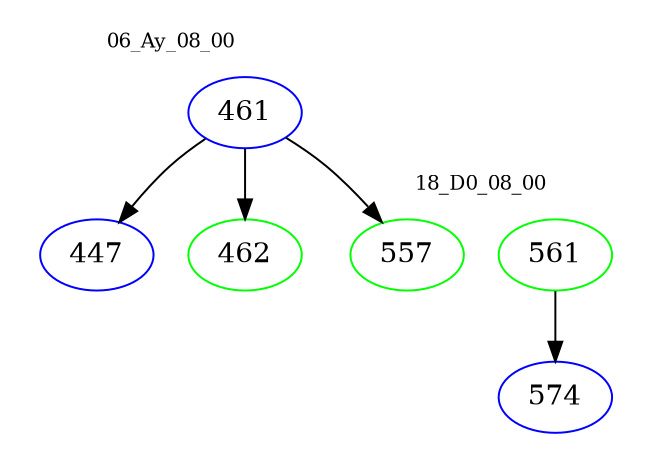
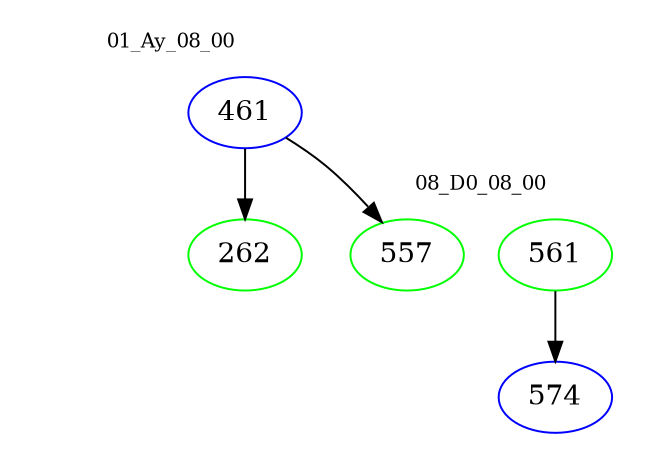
(171, 42) -> (171, 42)
(481, 185) -> (481, 185)
(97, 255) -> none
(245, 255) -> (245, 255)
